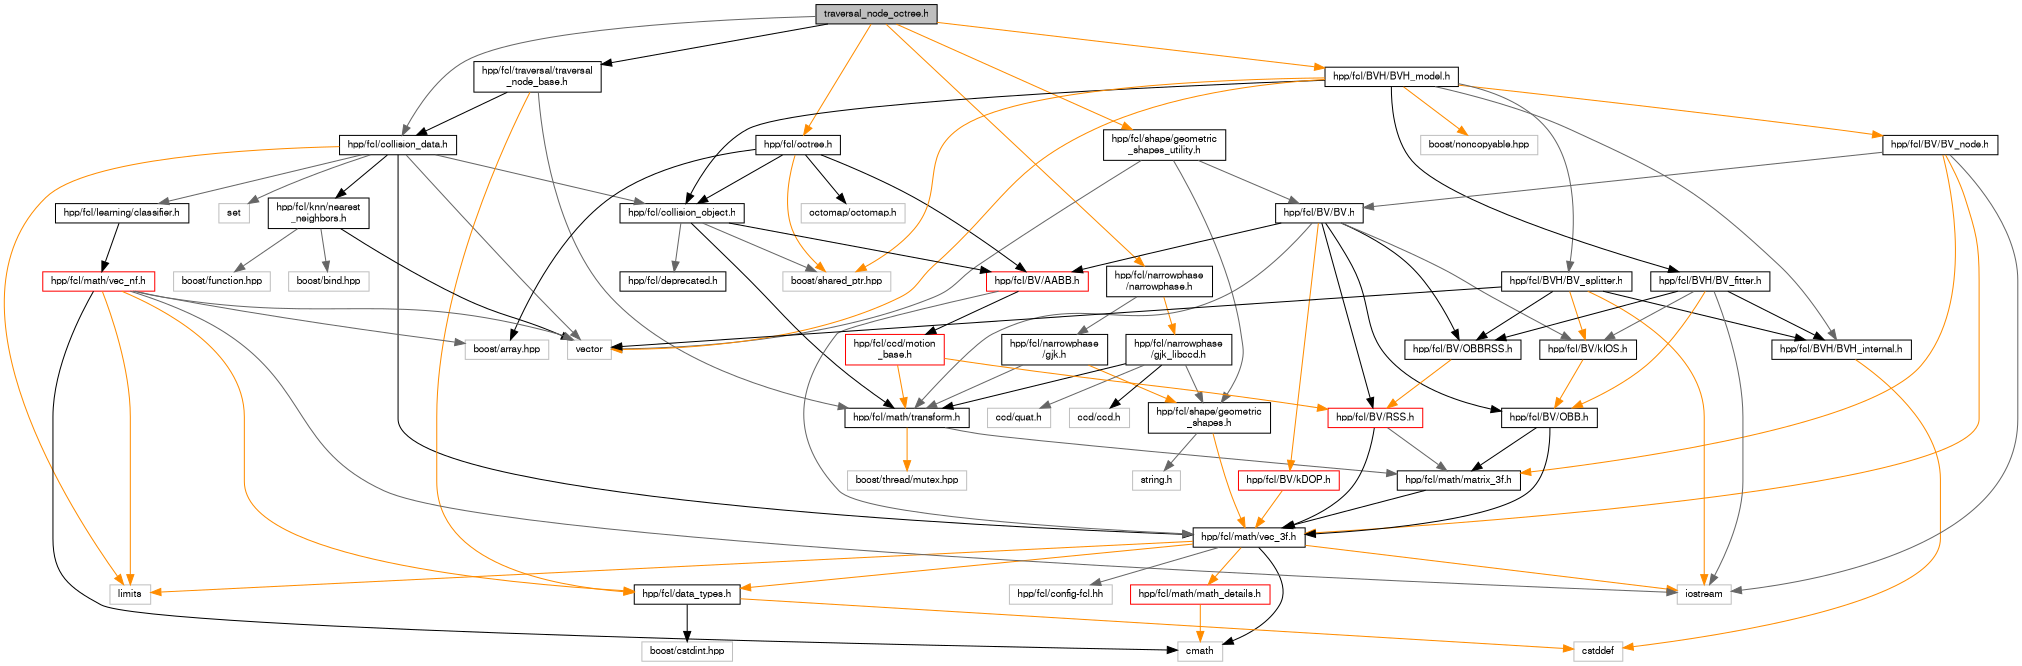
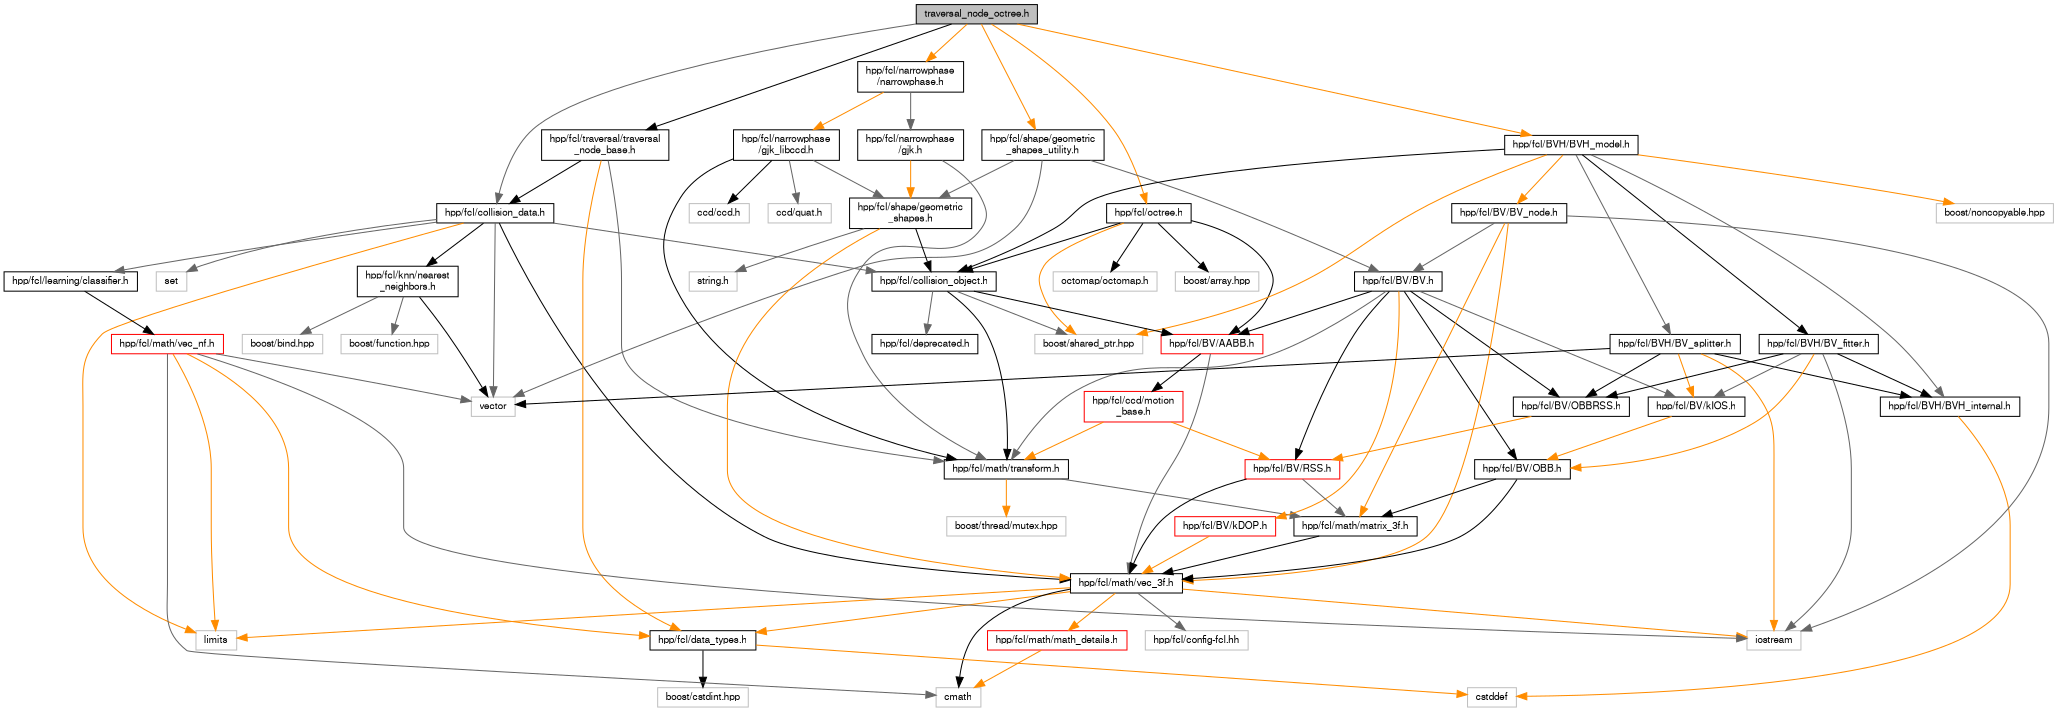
(976, 224) -> none
none -> (920, 241)
(294, 319) -> none
(462, 631) -> (405, 666)
